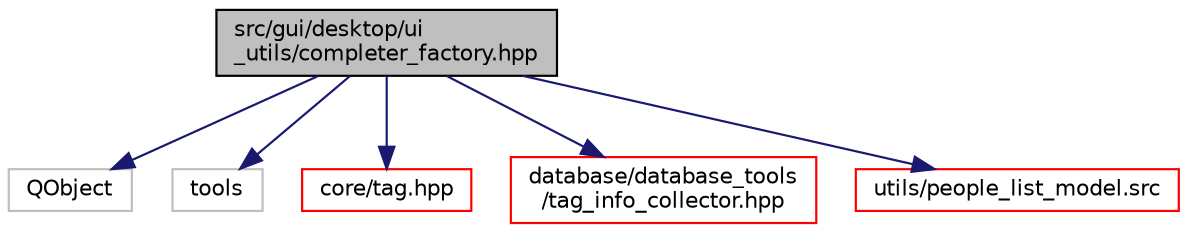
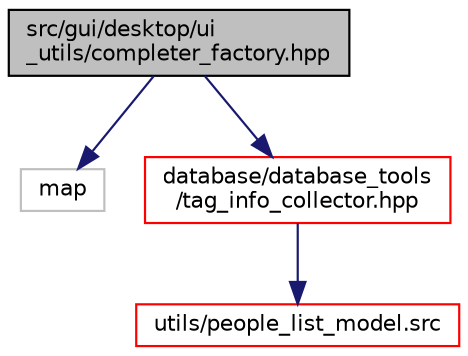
(718, 120) -> (298, 252)
(70, 190) -> none
(218, 190) -> (63, 190)
(387, 190) -> none
